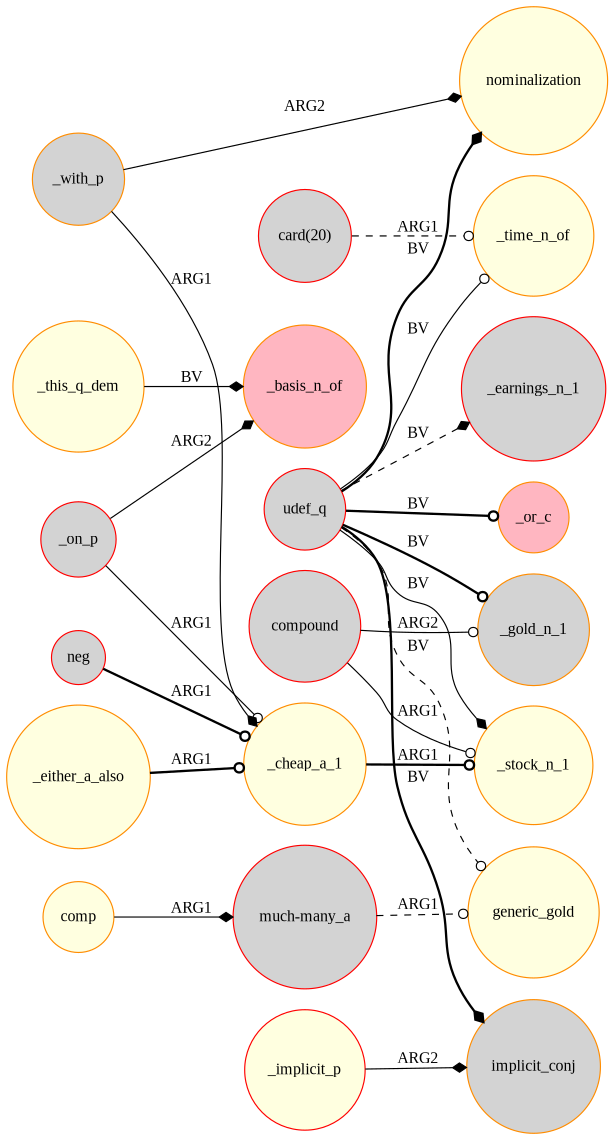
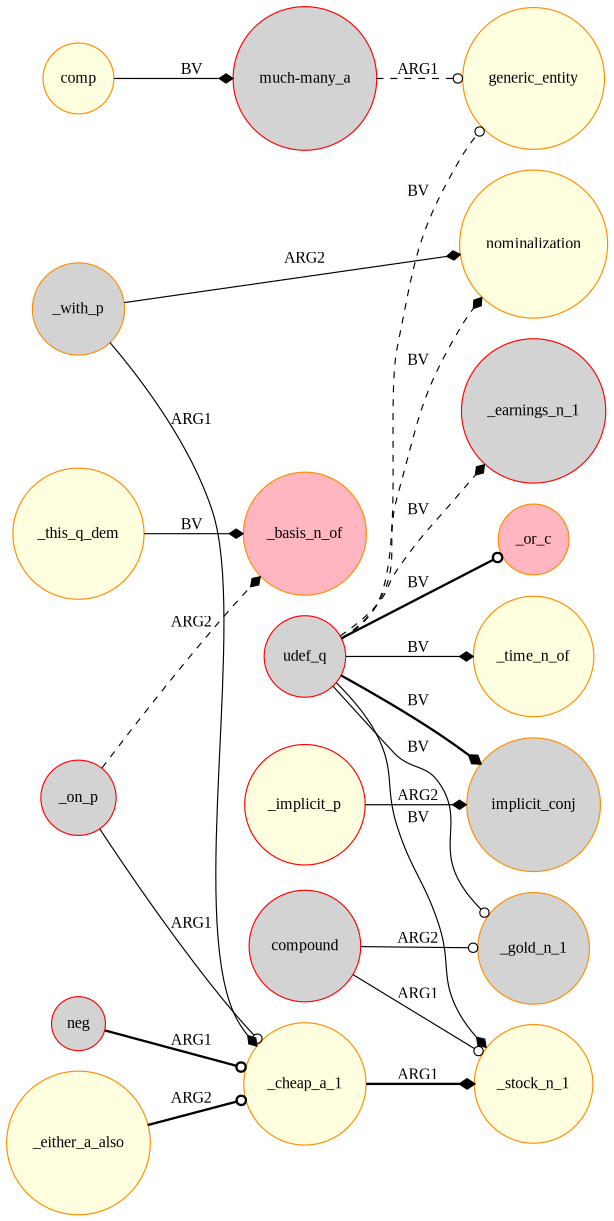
(305, 236) -> none
(397, 317) -> (403, 476)
(413, 389) -> (403, 656)
(176, 474) -> (174, 676)
(412, 557) -> (437, 780)
(192, 760) -> (192, 1098)
(415, 765) -> (413, 1084)
(192, 908) -> (192, 70)
(534, 912) -> (534, 78)
